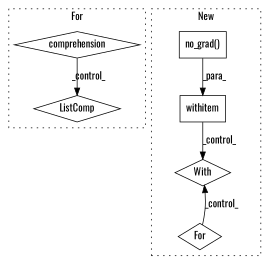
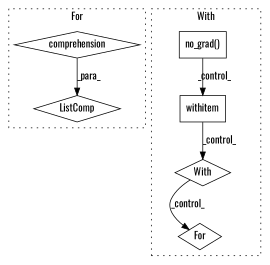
(206, 17) -> (206, 17)
(89, 77) -> (89, 77)
(215, 77) -> (215, 77)
(205, 209) -> (171, 201)
